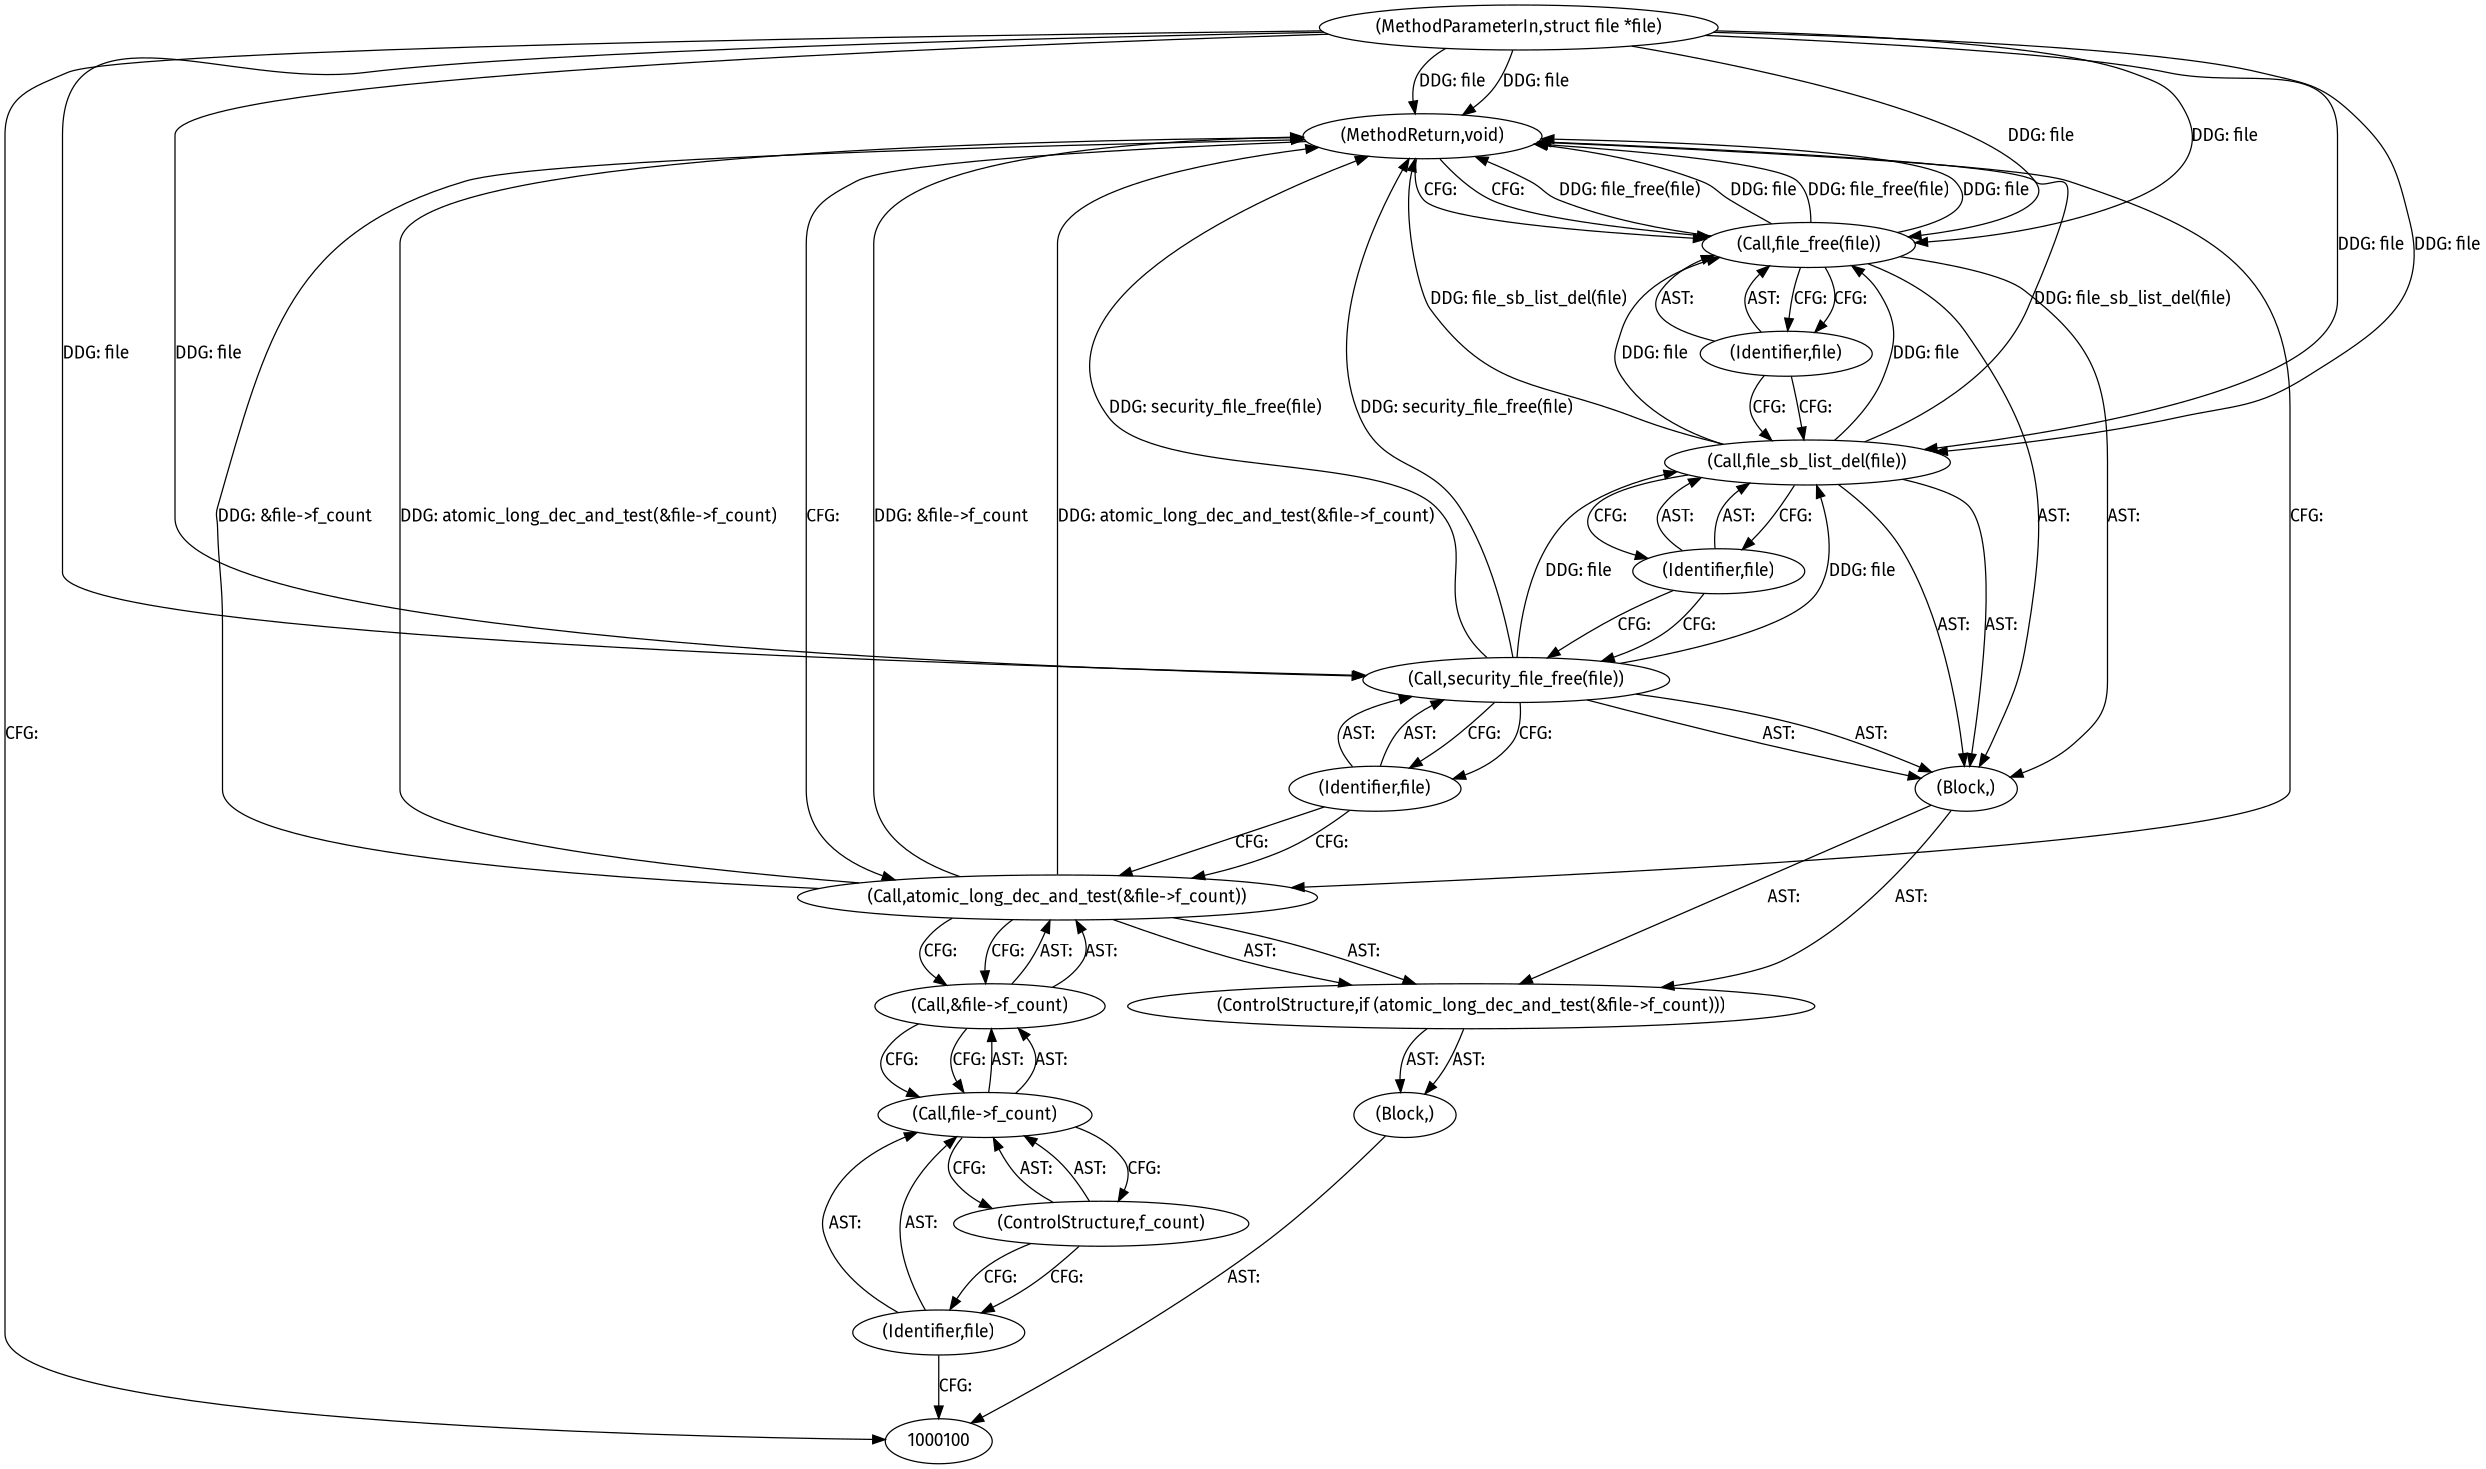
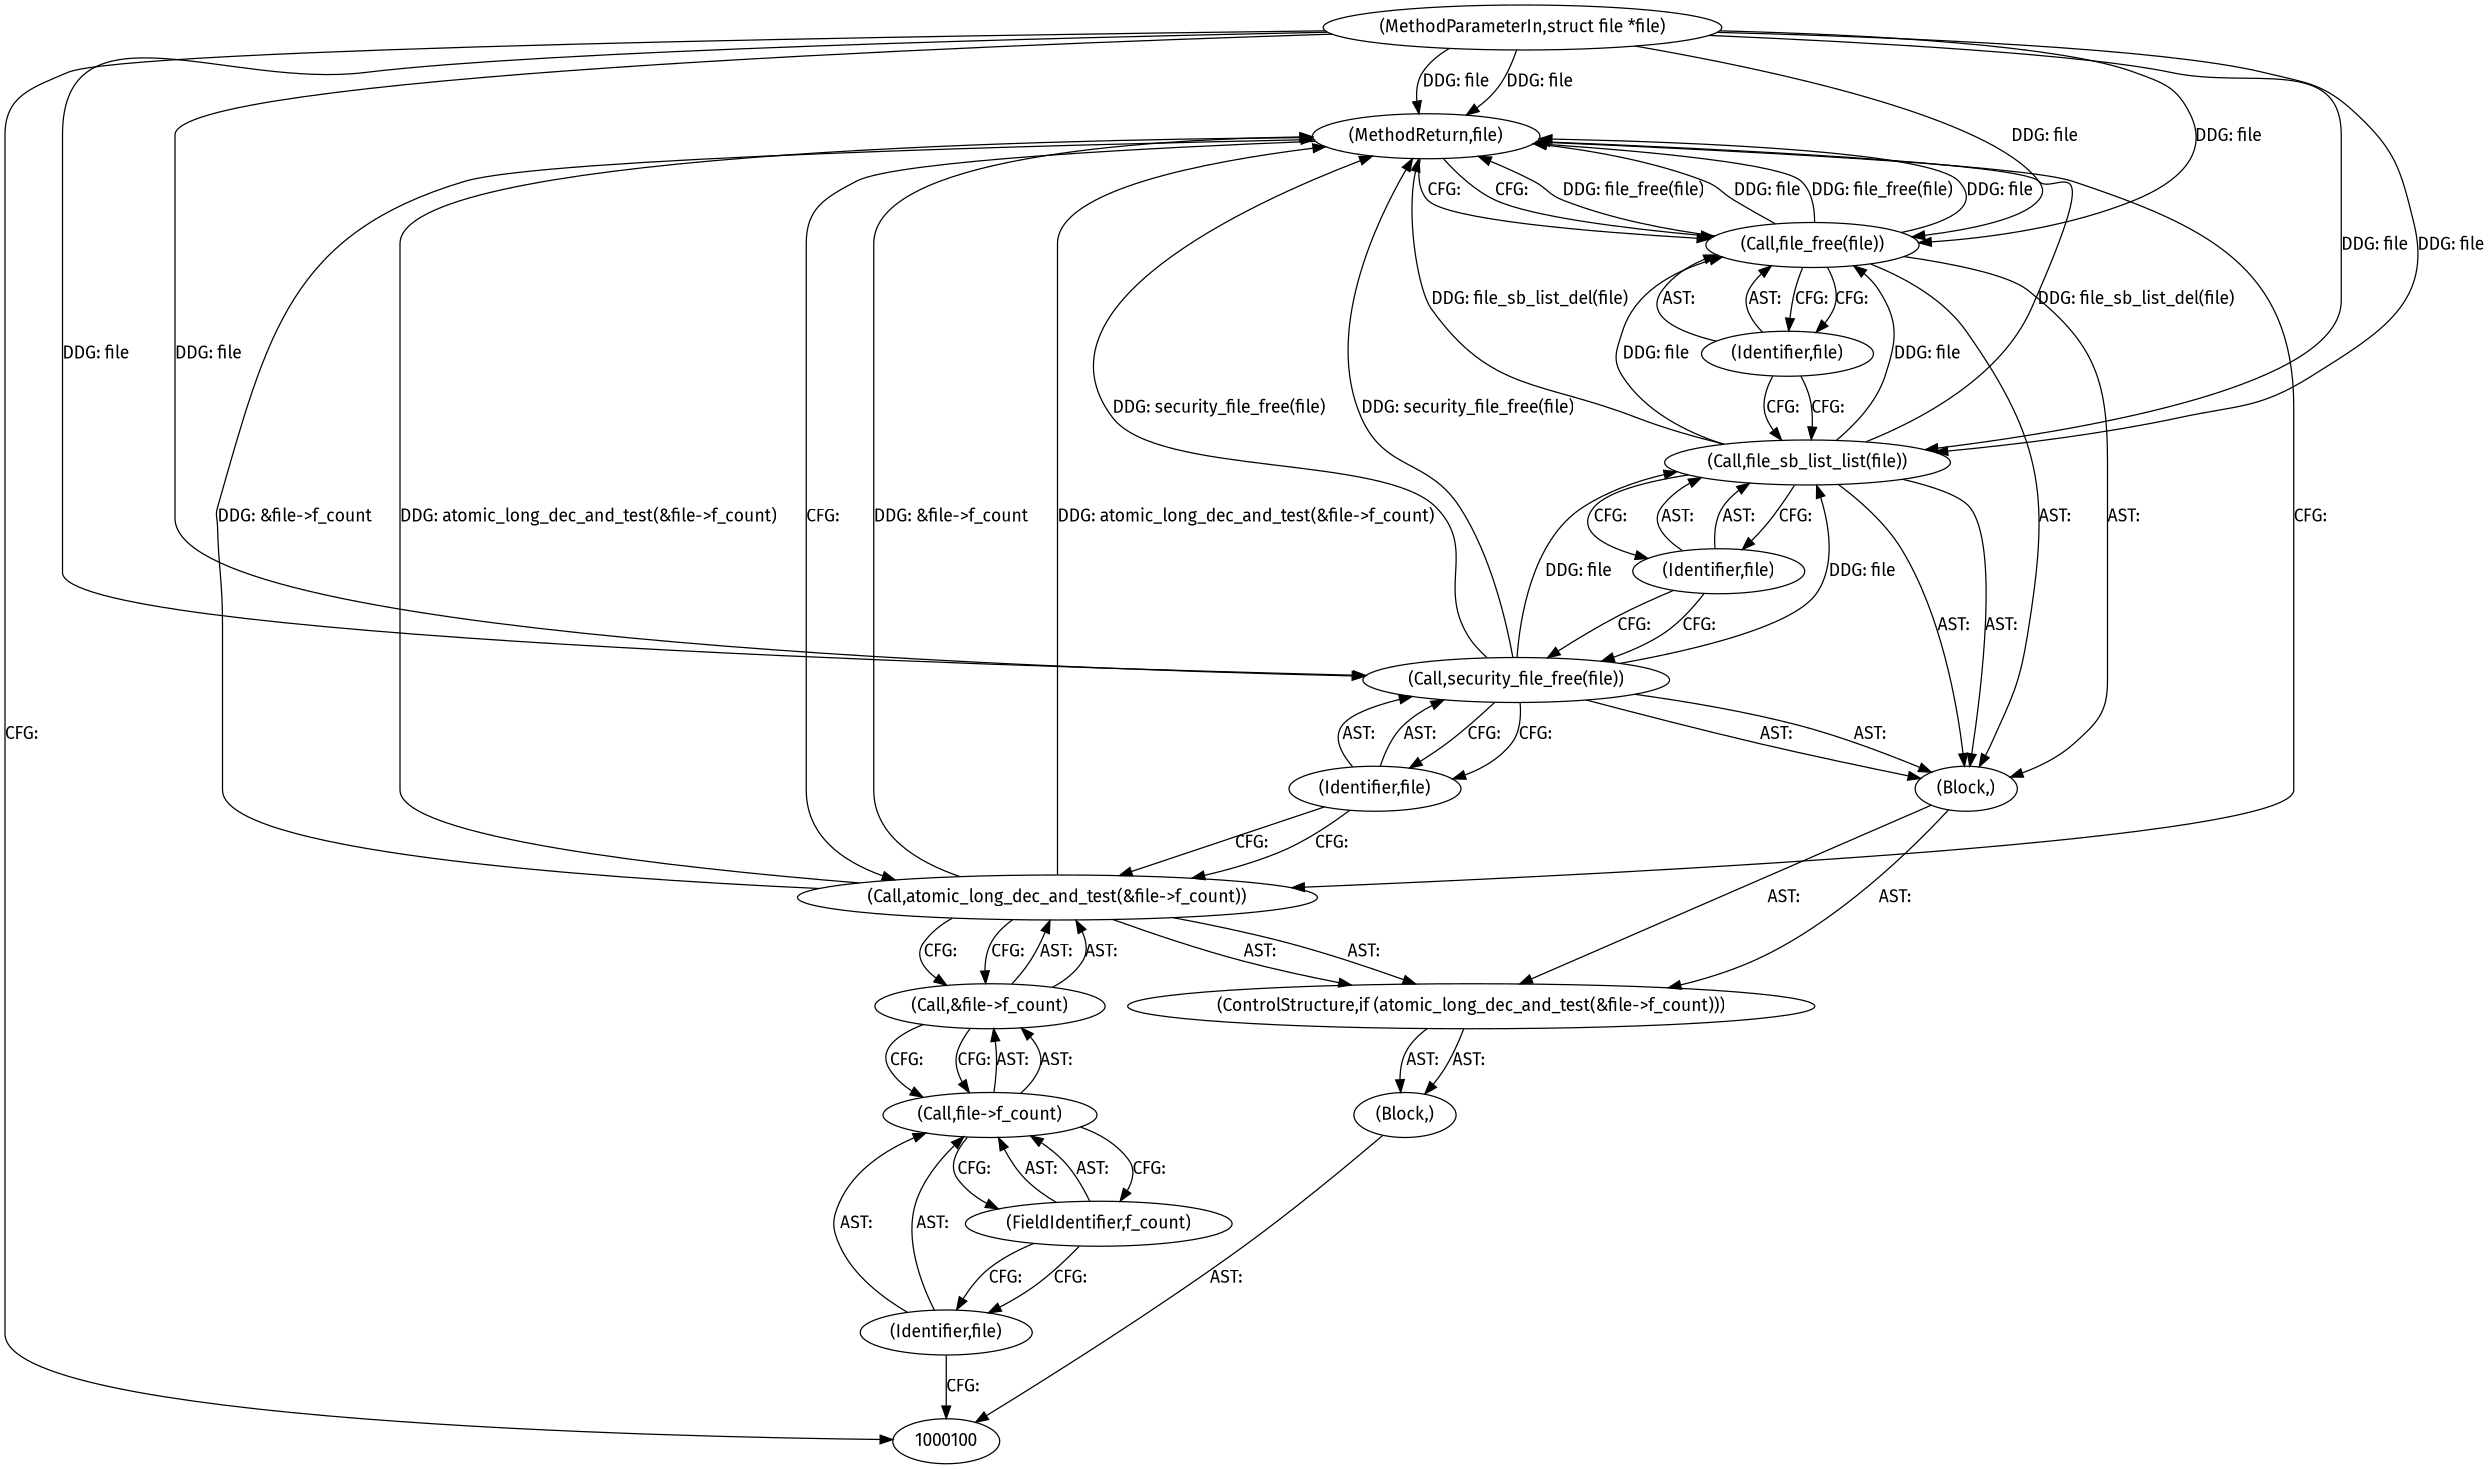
(1422, 136) -> (1426, 136)
(1808, 462) -> (1808, 462)
(1101, 1224) -> (1099, 1224)
